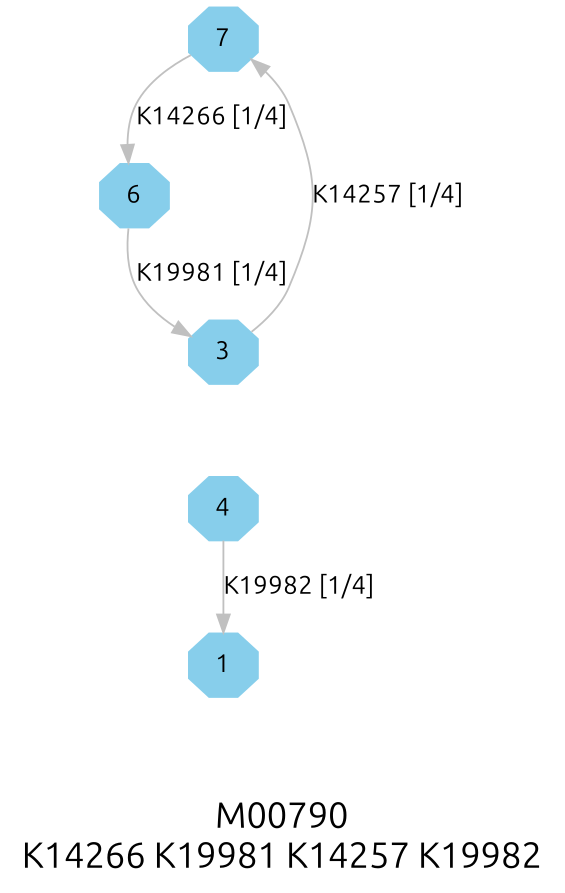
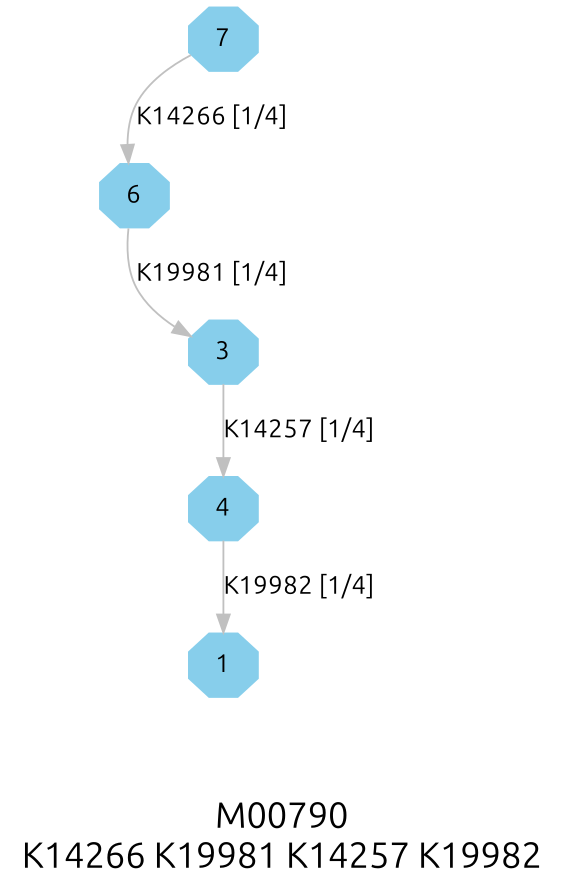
(312, 205) -> (223, 421)
